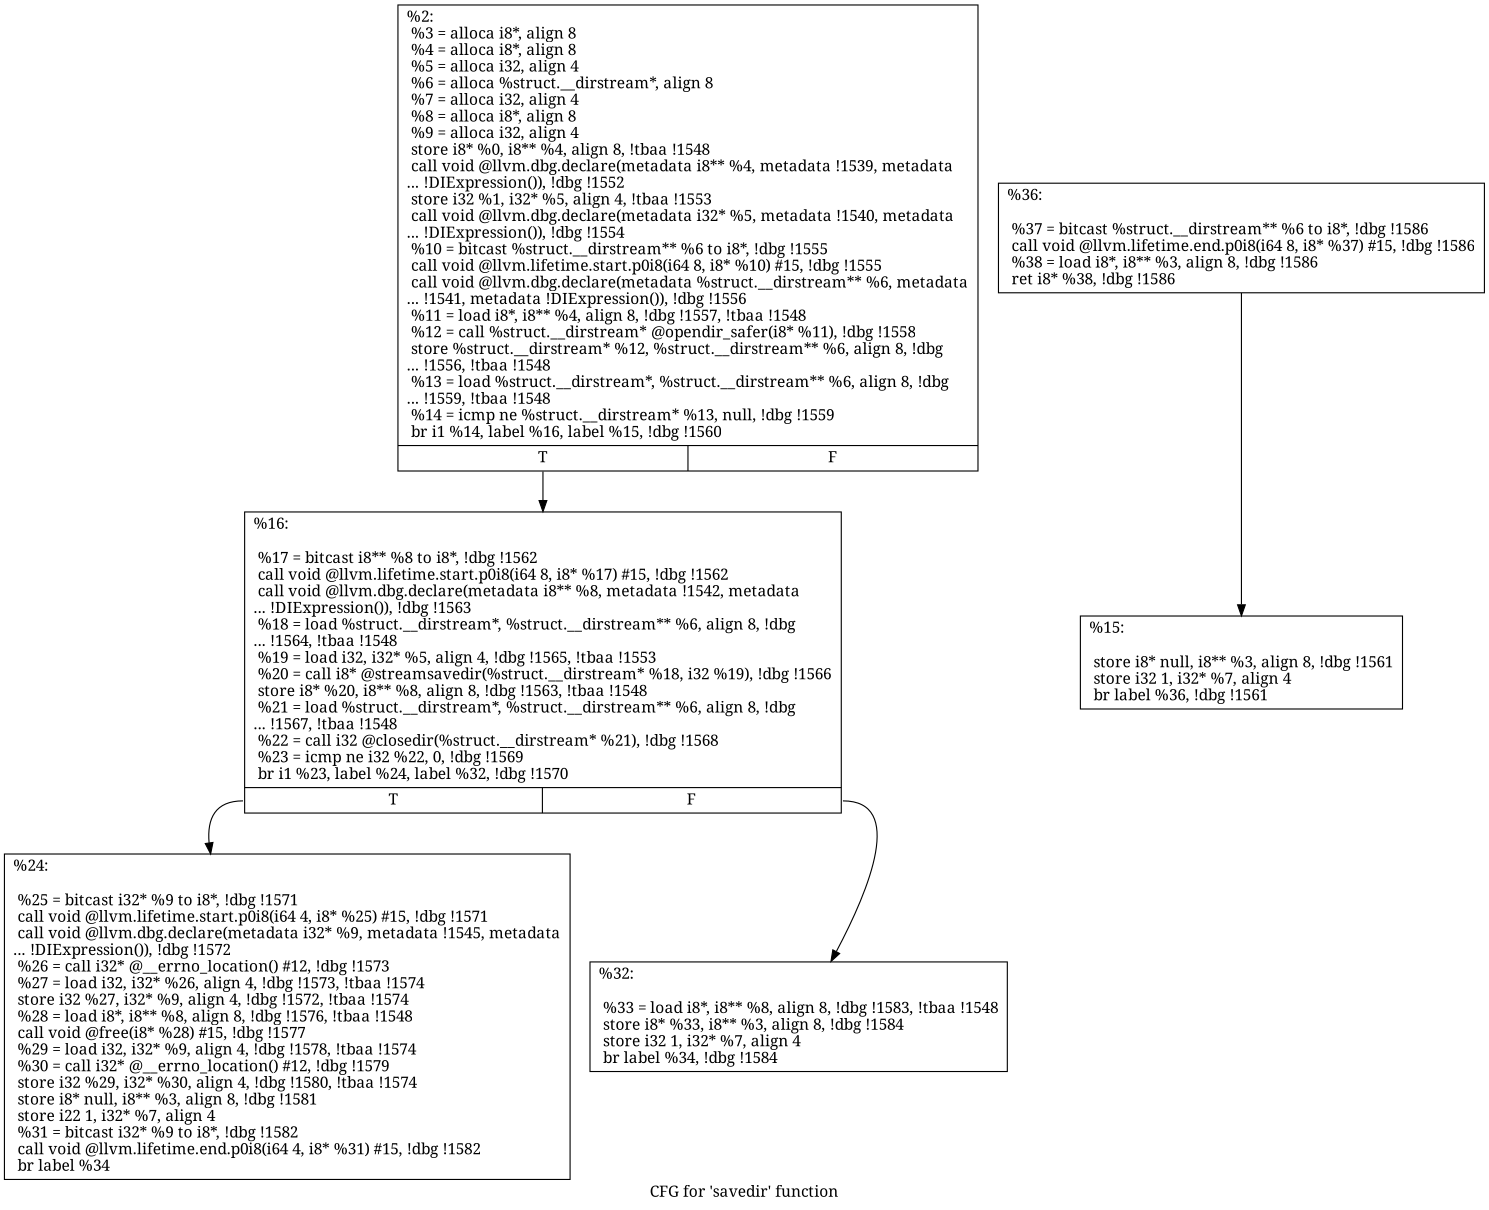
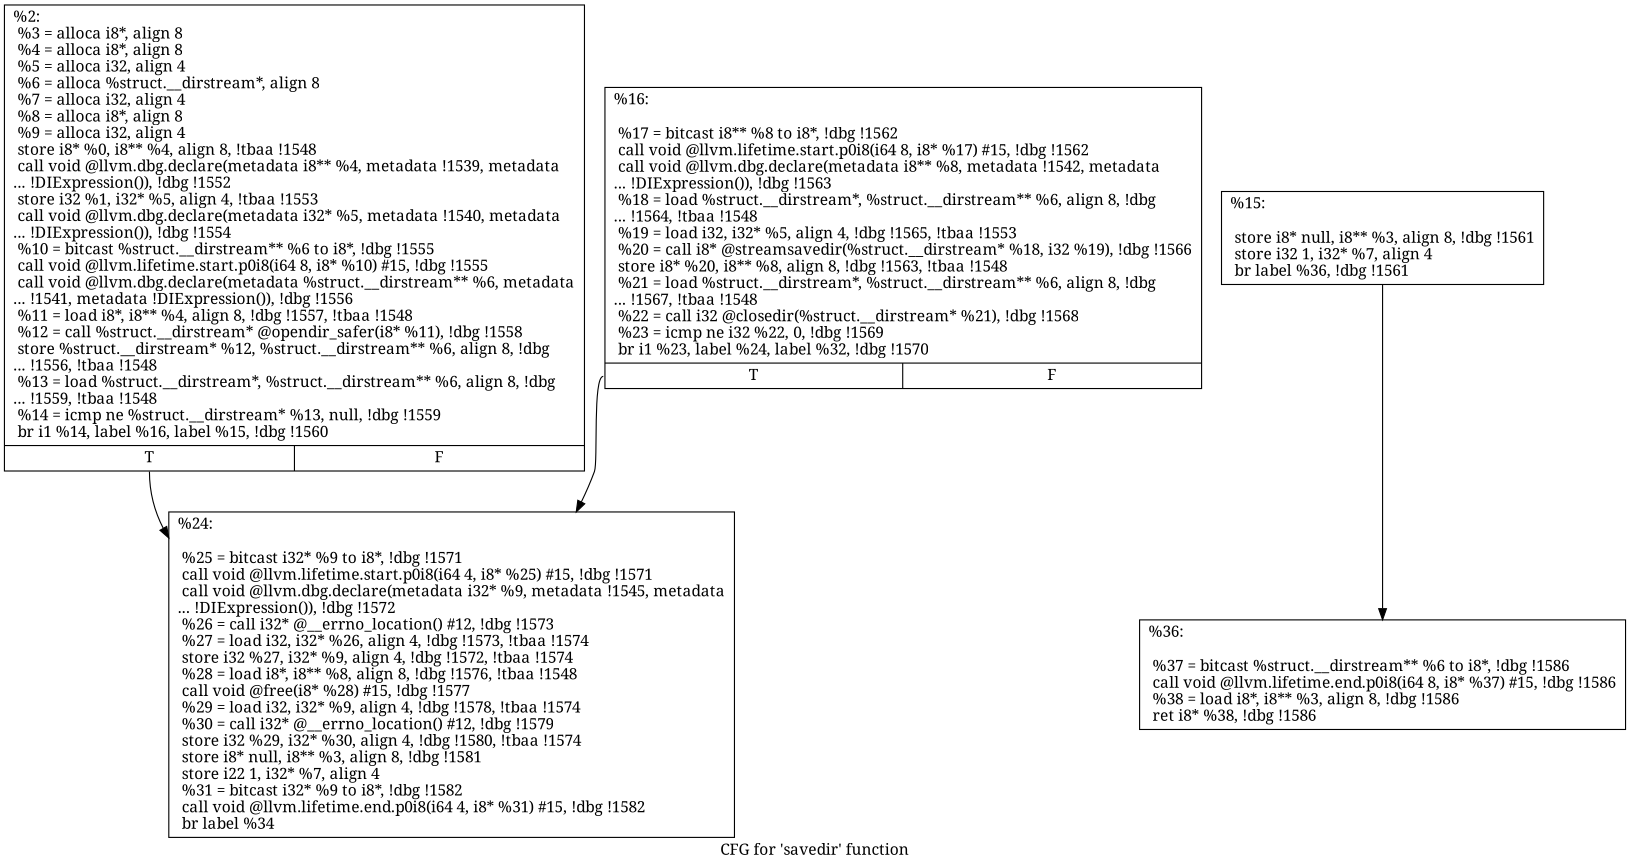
(1241, 449) -> (1383, 446)
(543, 486) -> (153, 501)
(799, 1017) -> none
